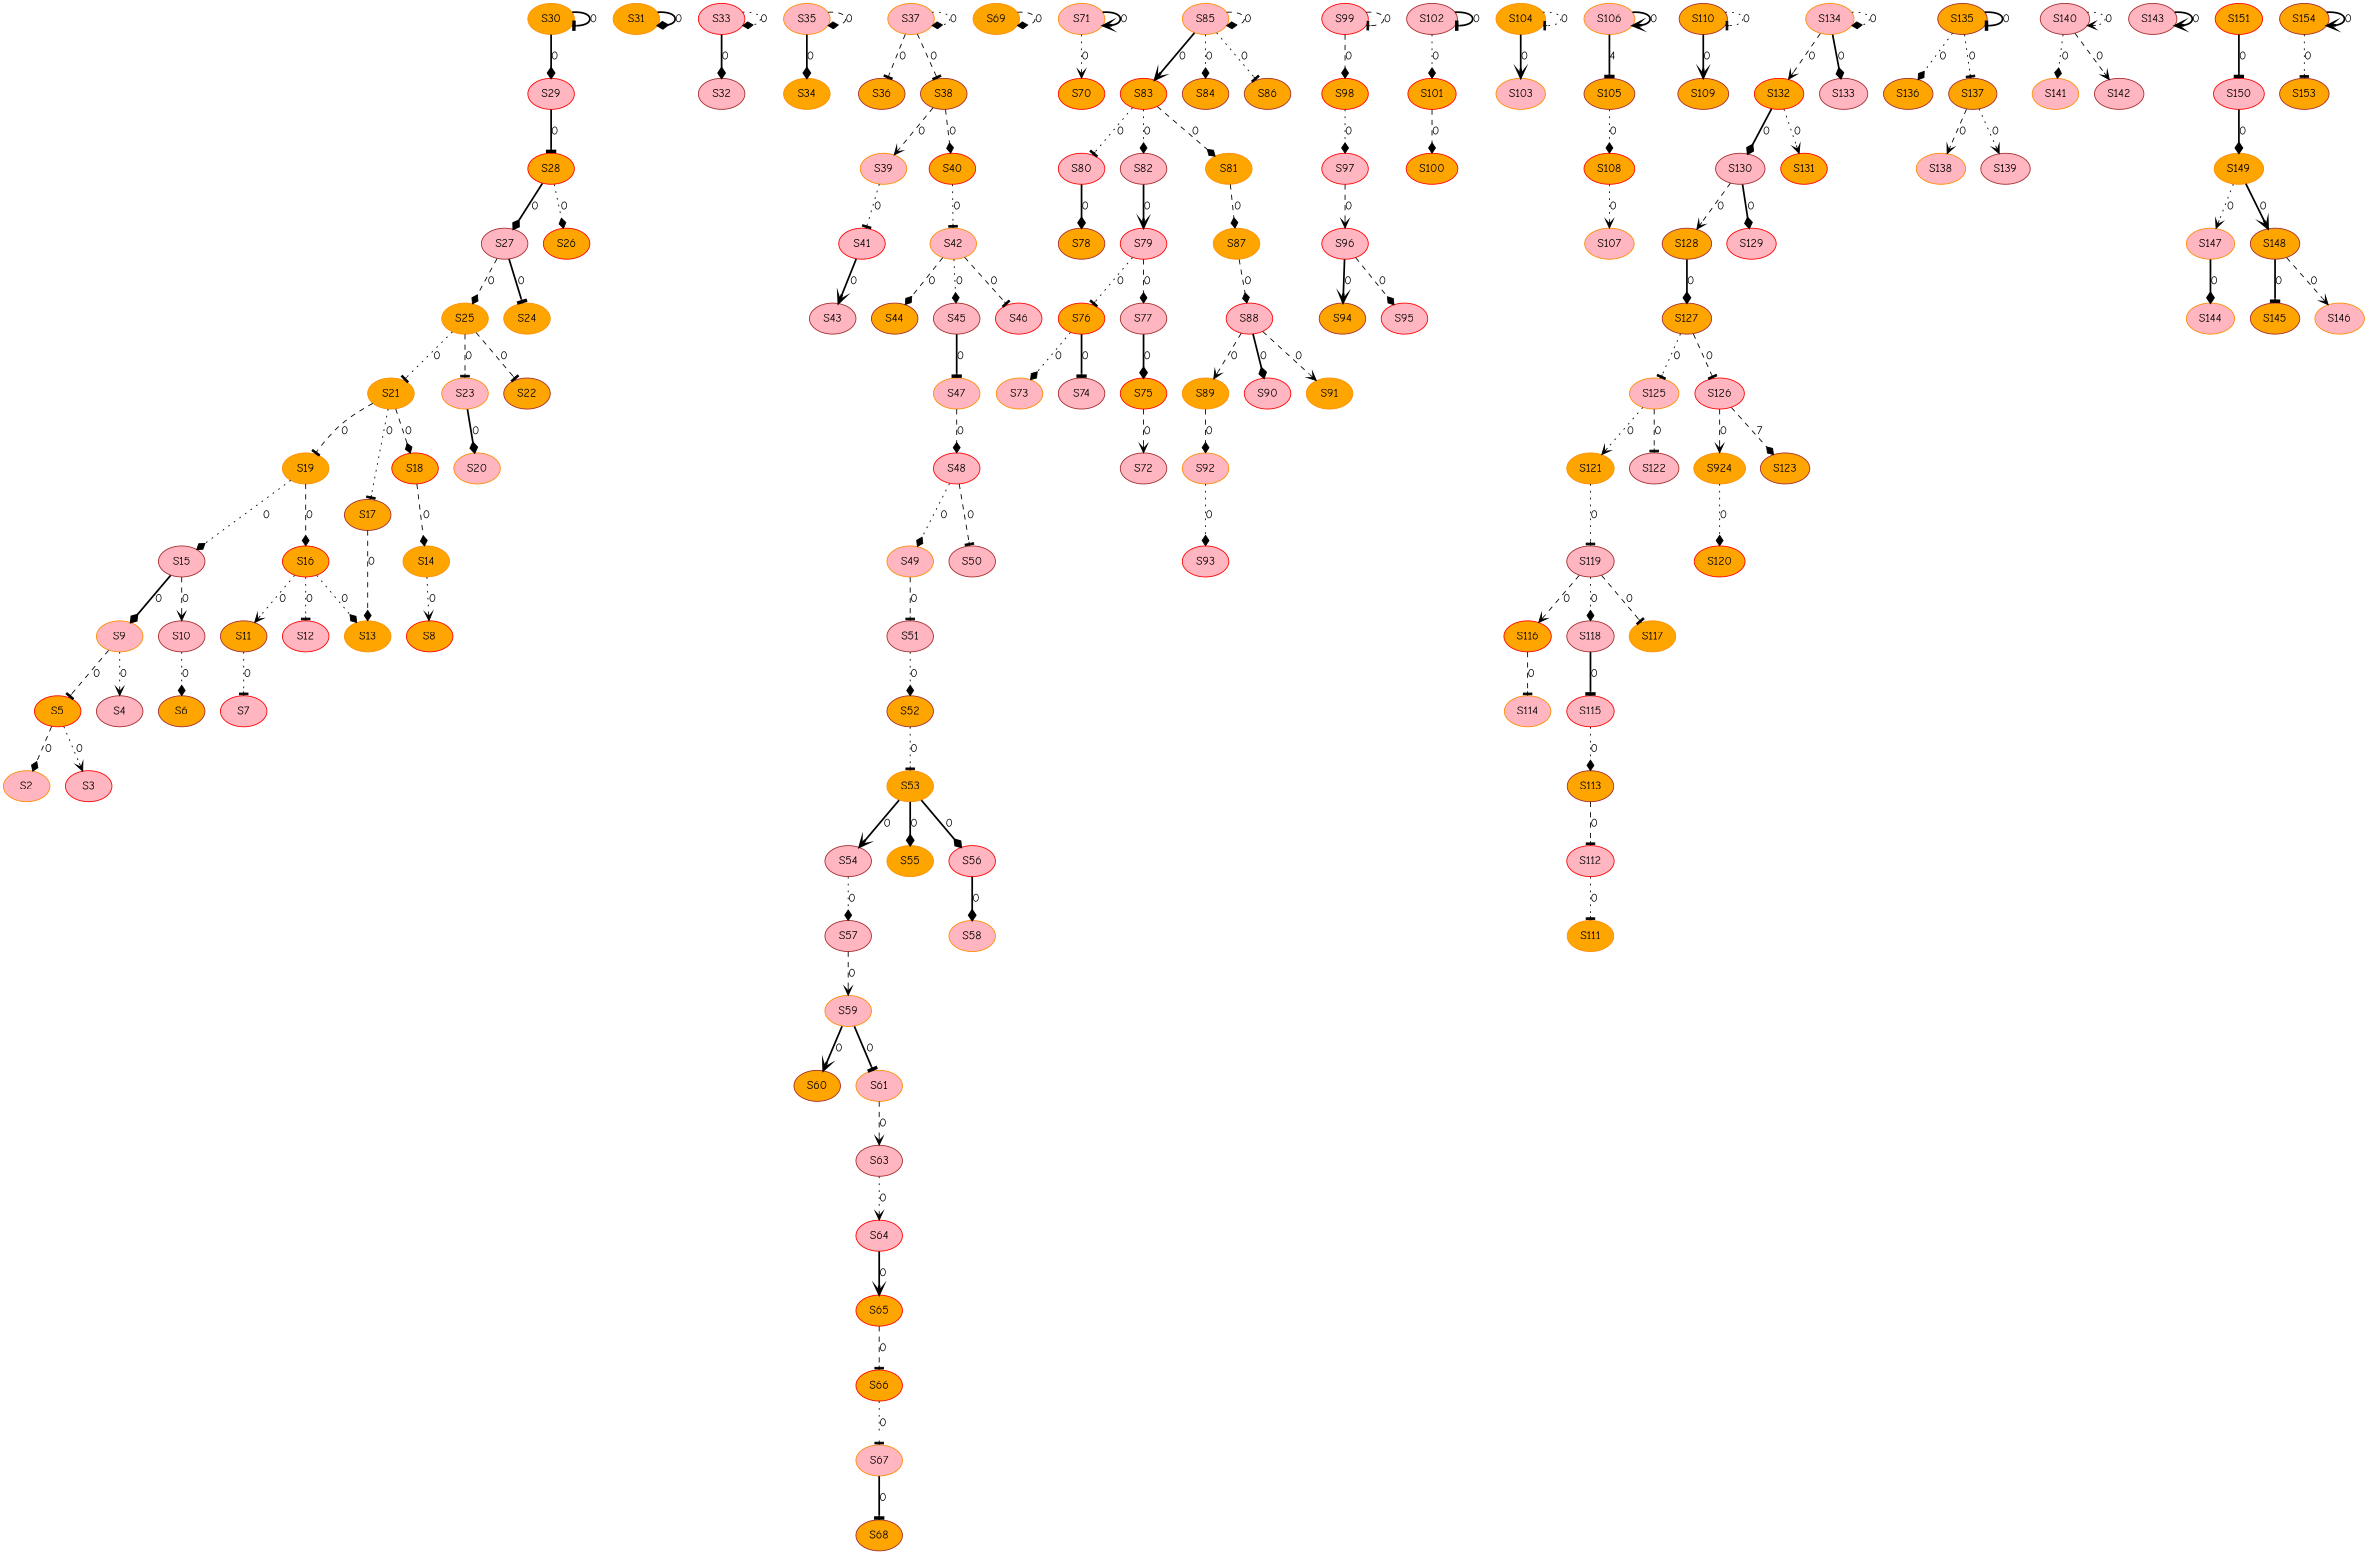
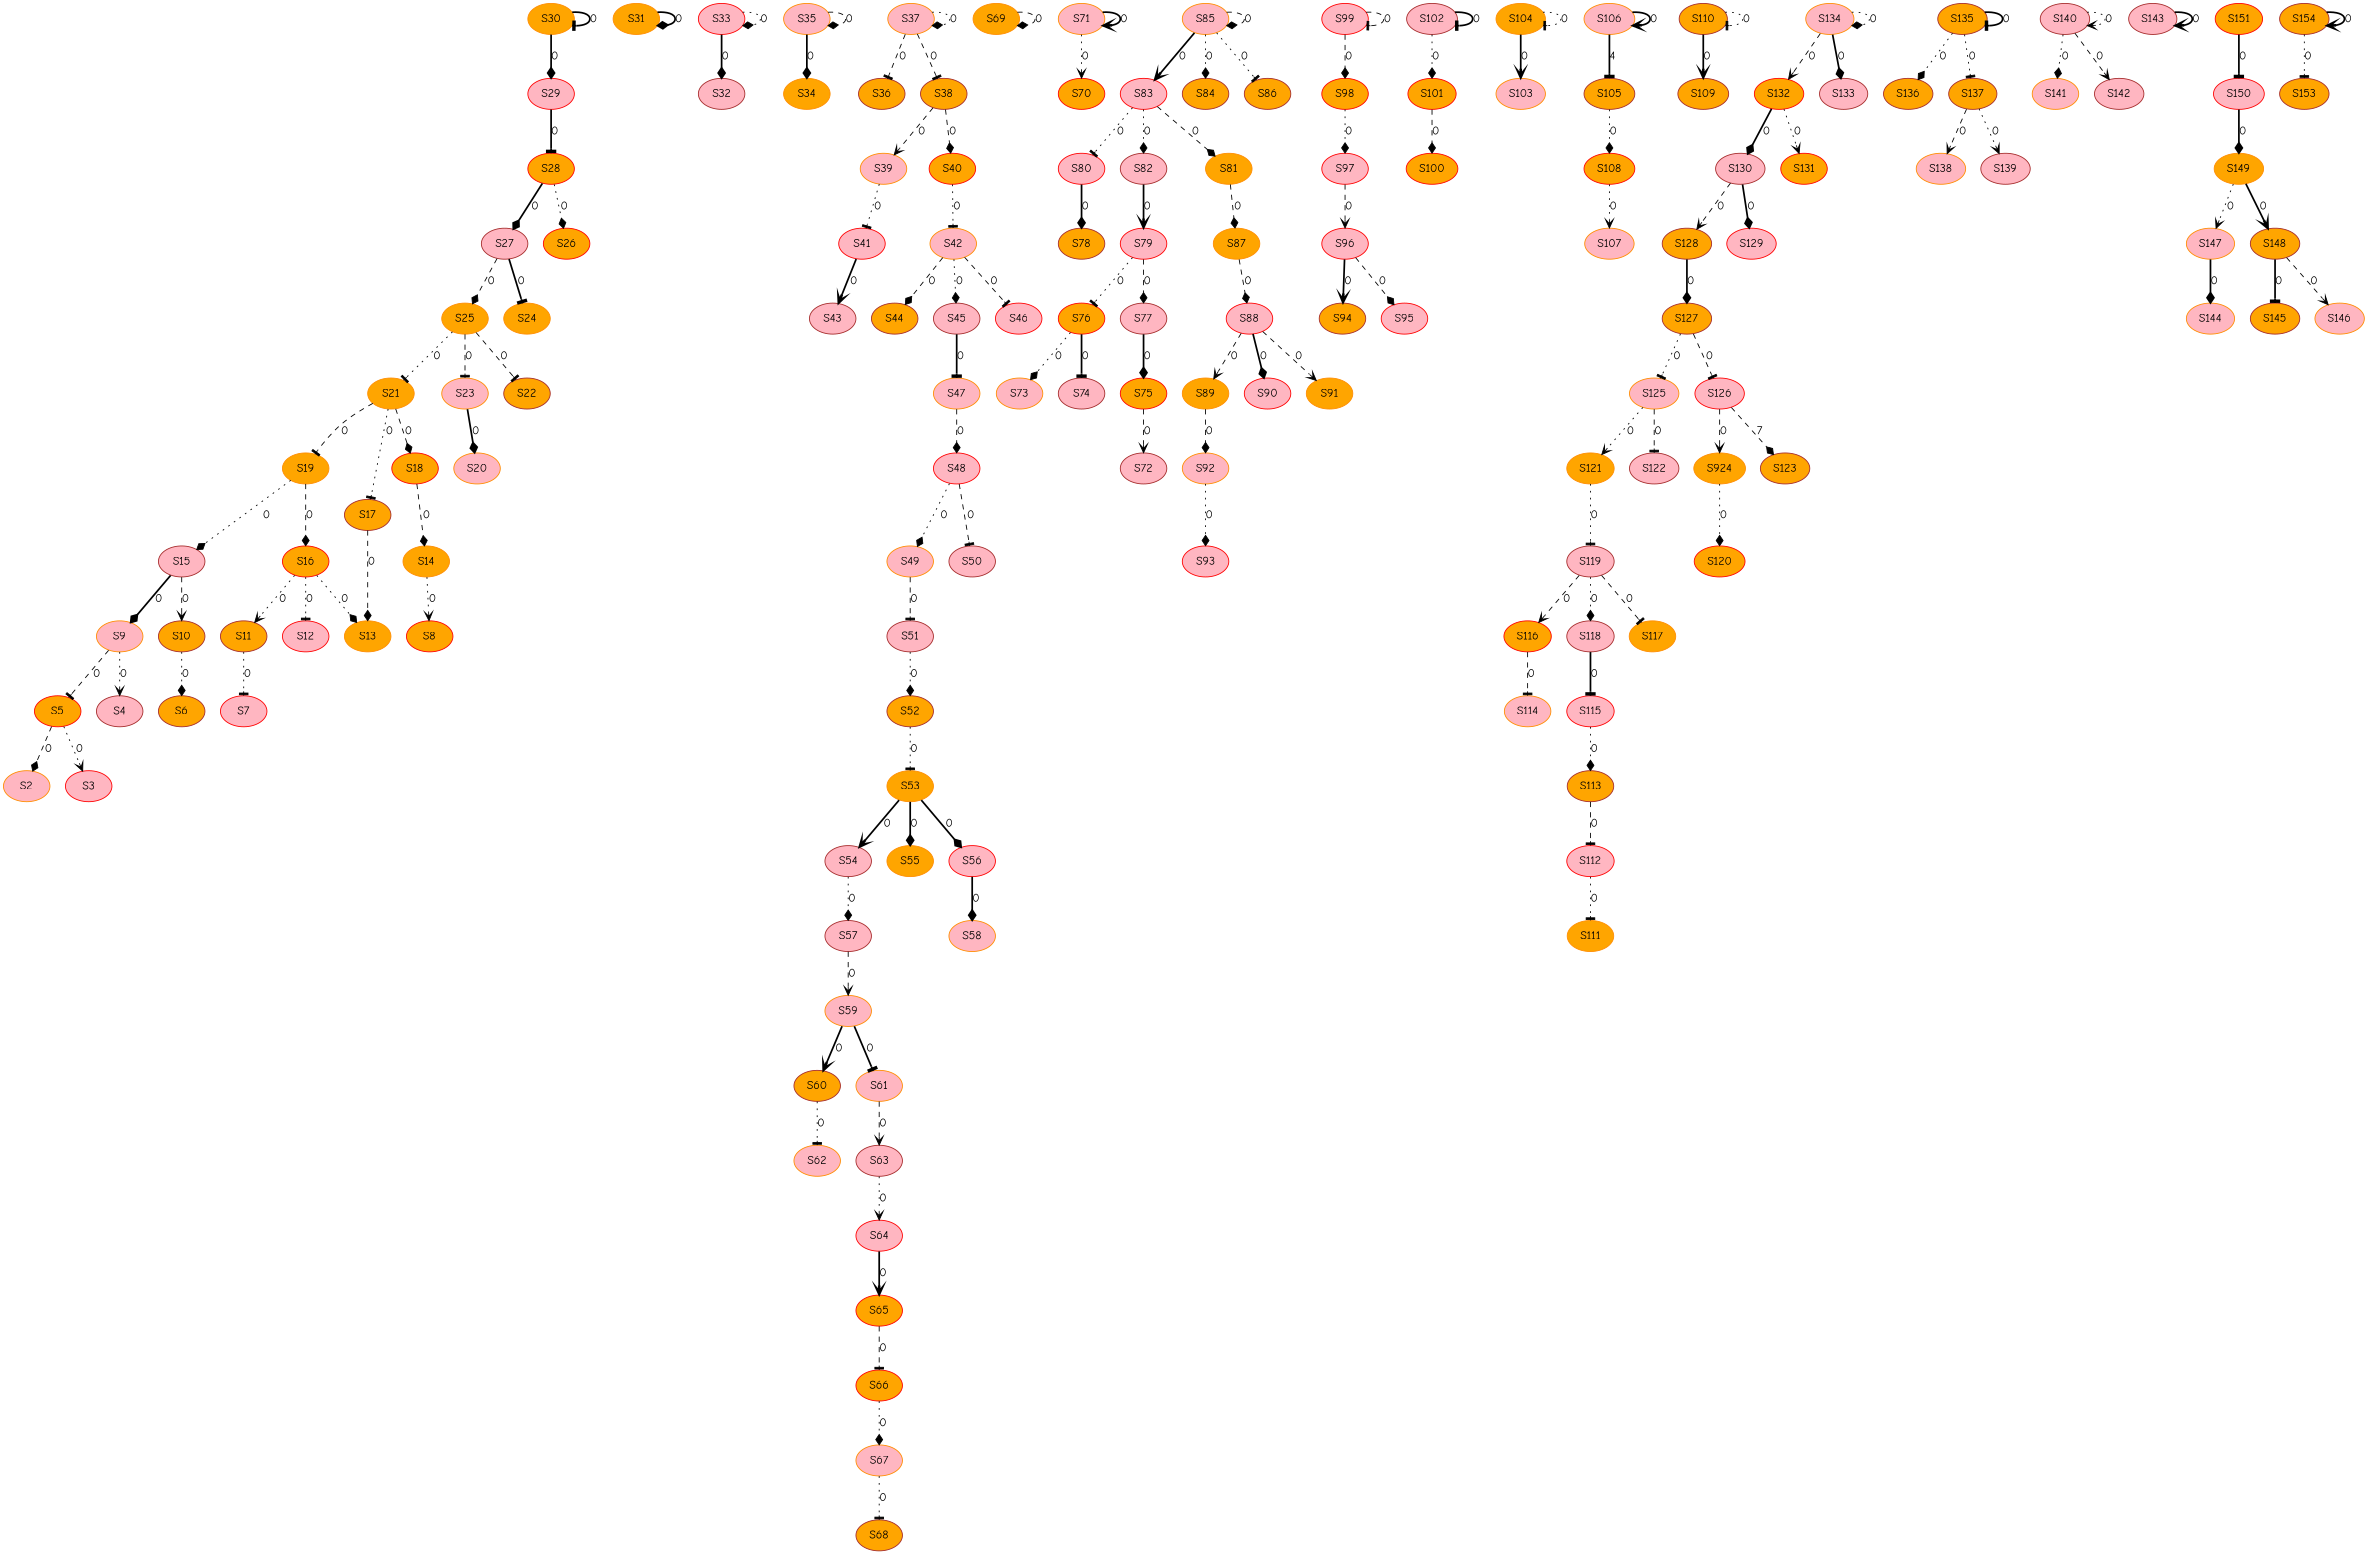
(1144, 94) -> (1144, 94)
(182, 636) -> (182, 636)
none -> (817, 1161)
(879, 1418) -> (879, 1418)
(879, 1496) -> (879, 1496)
